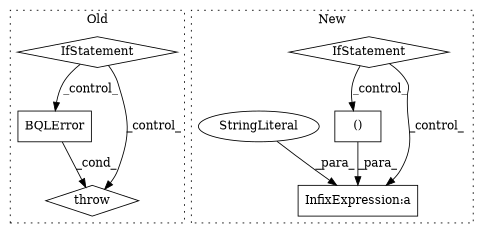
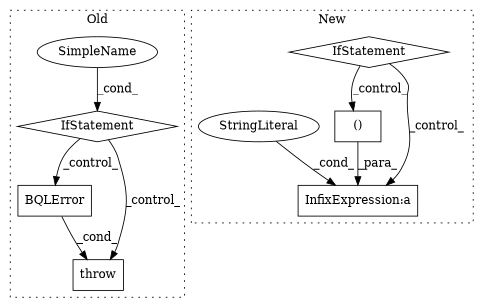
none -> (97, 52)
(335, 164) -> (334, 164)
(92, 201) -> (98, 275)
